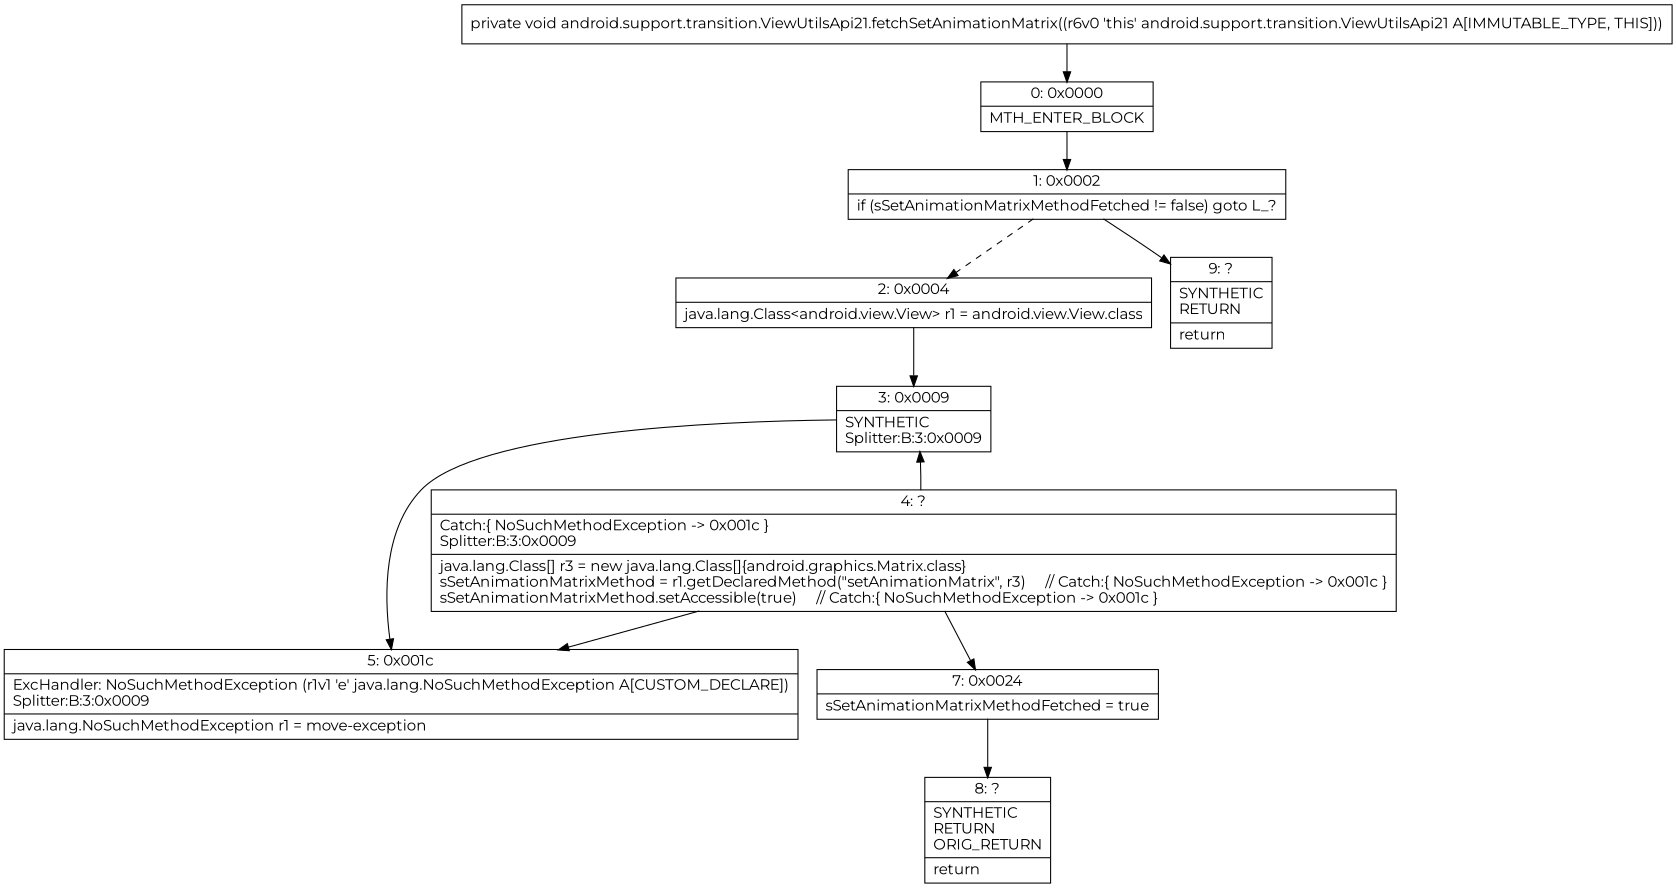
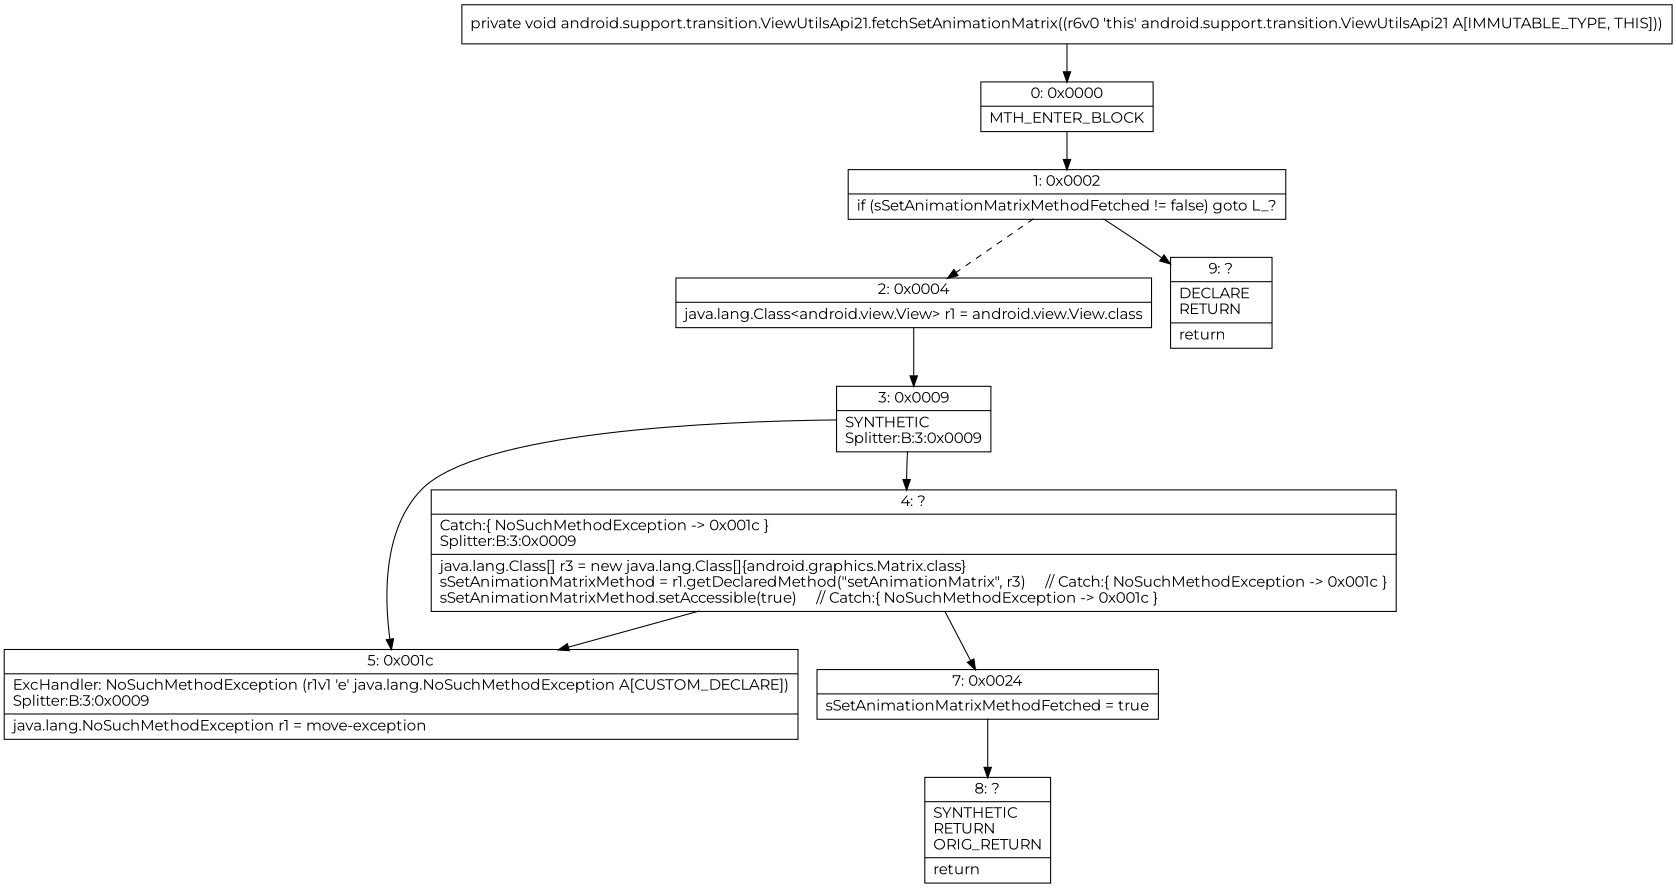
(1221, 294) -> (1214, 294)
(921, 476) -> (907, 465)
